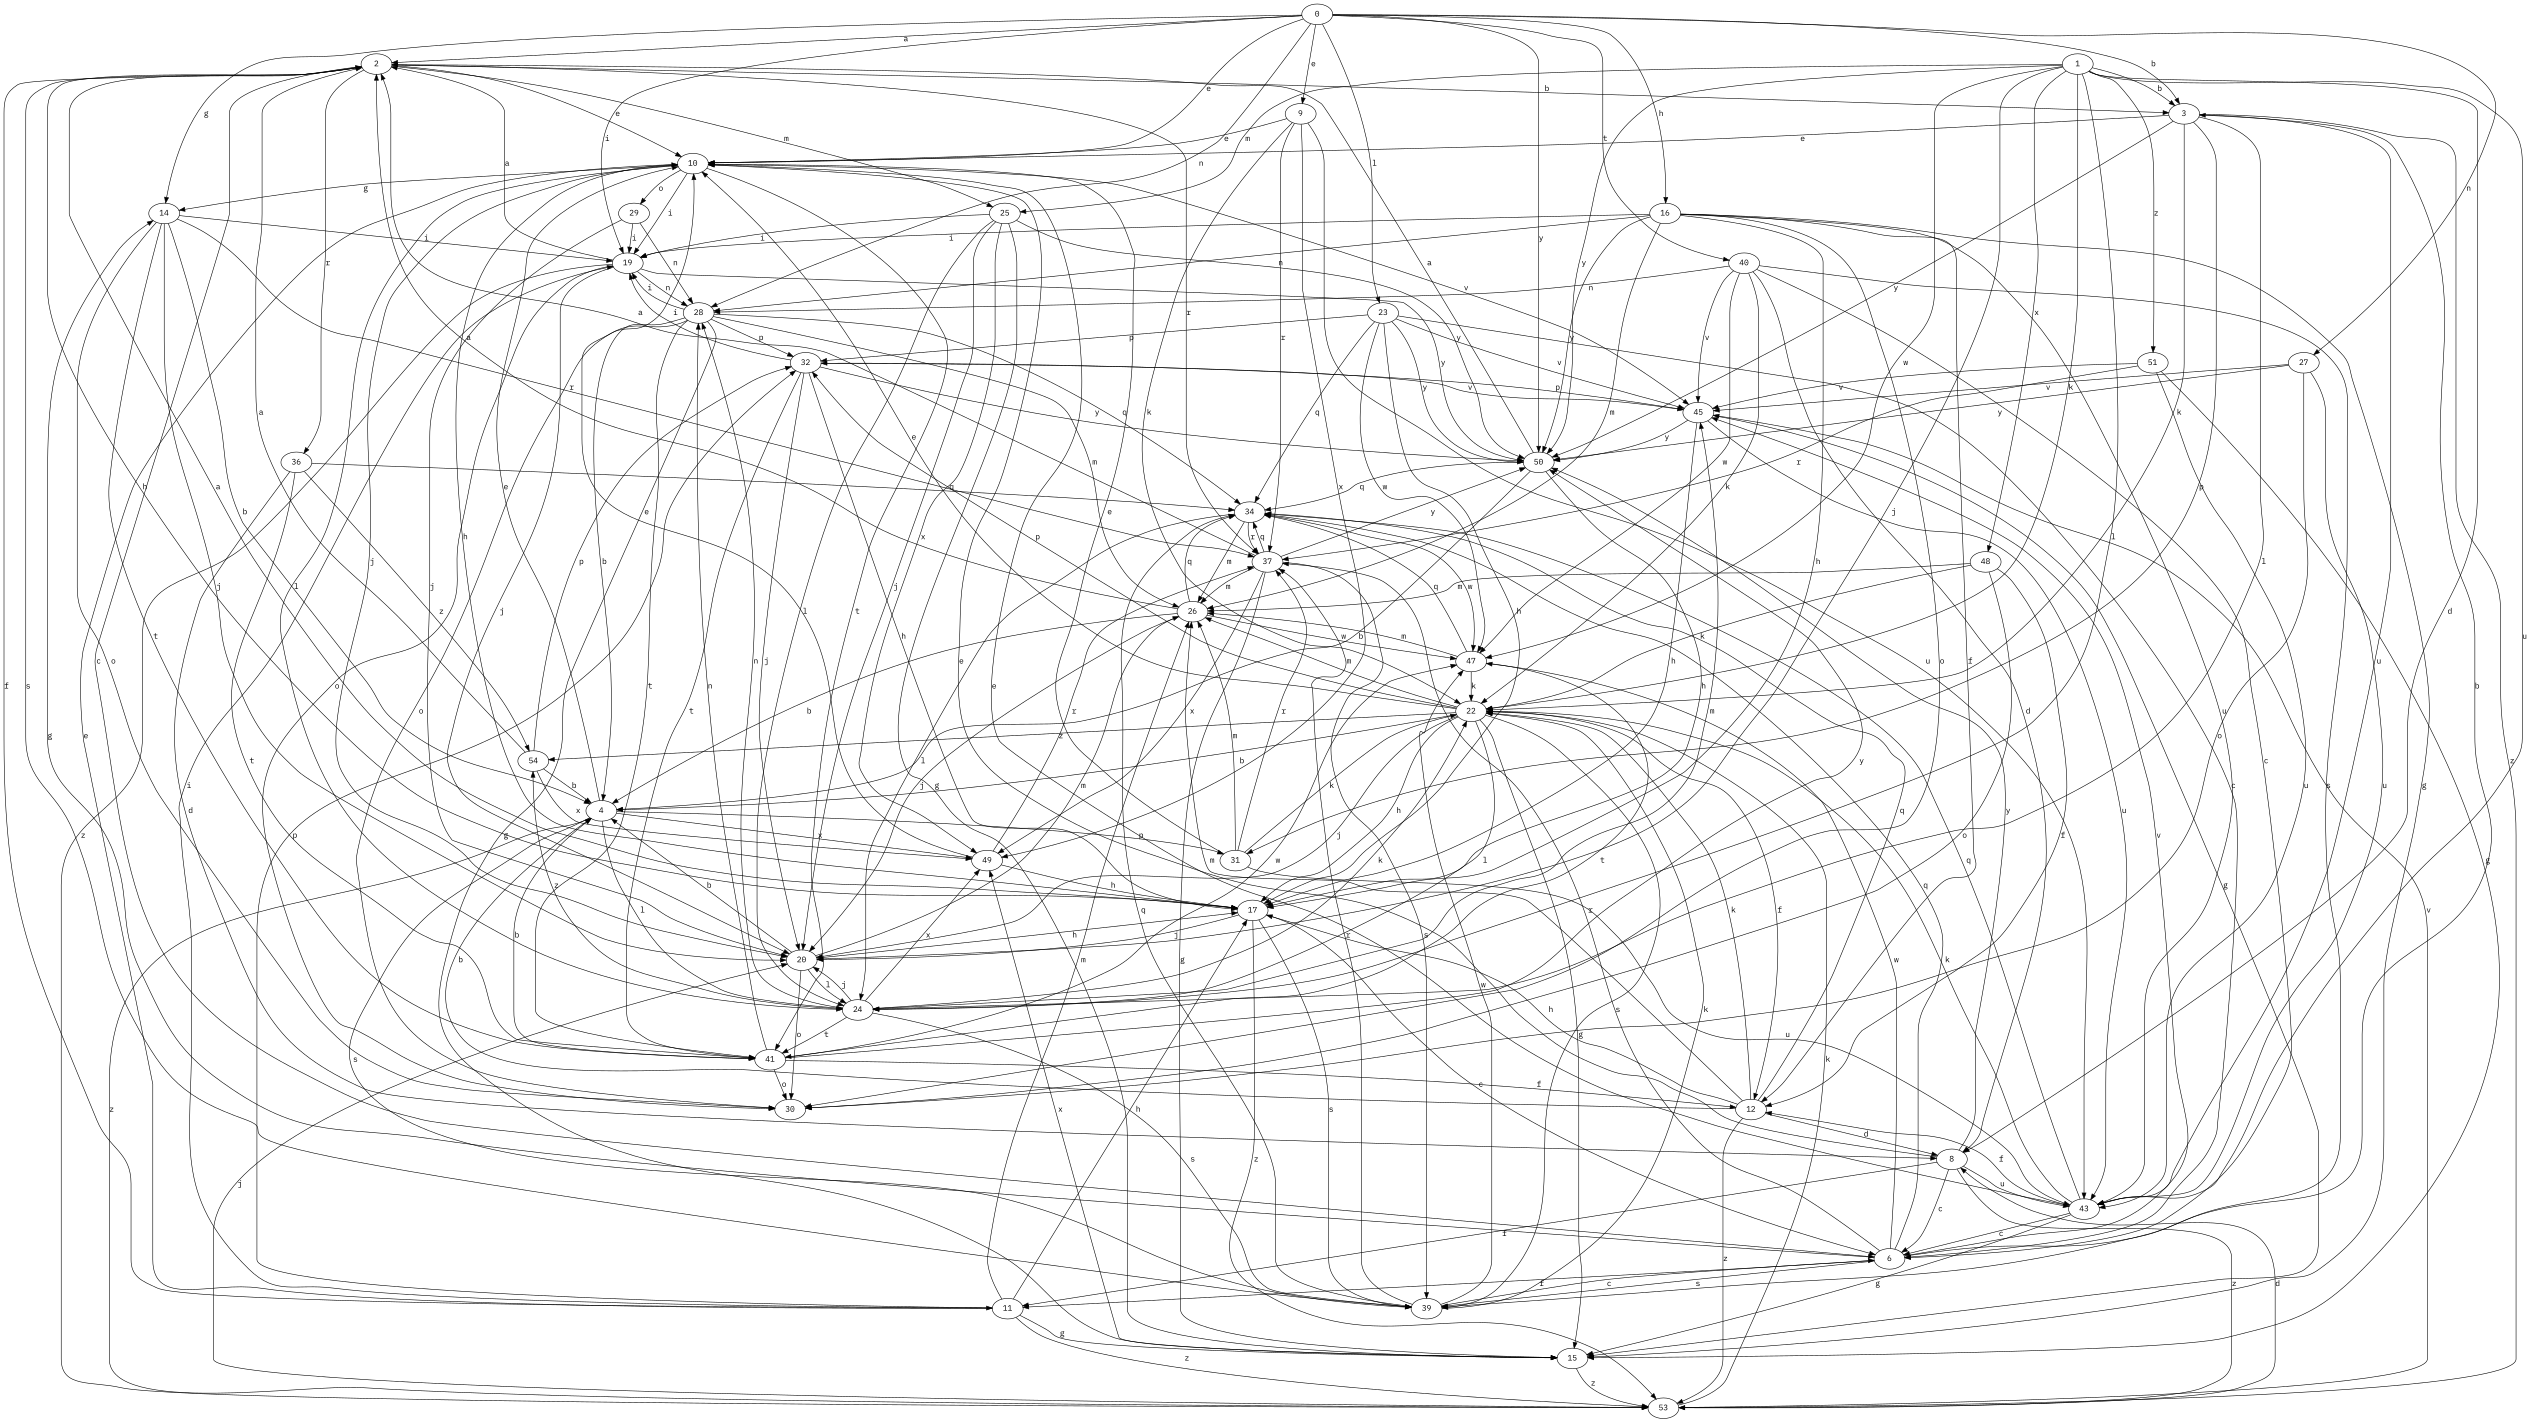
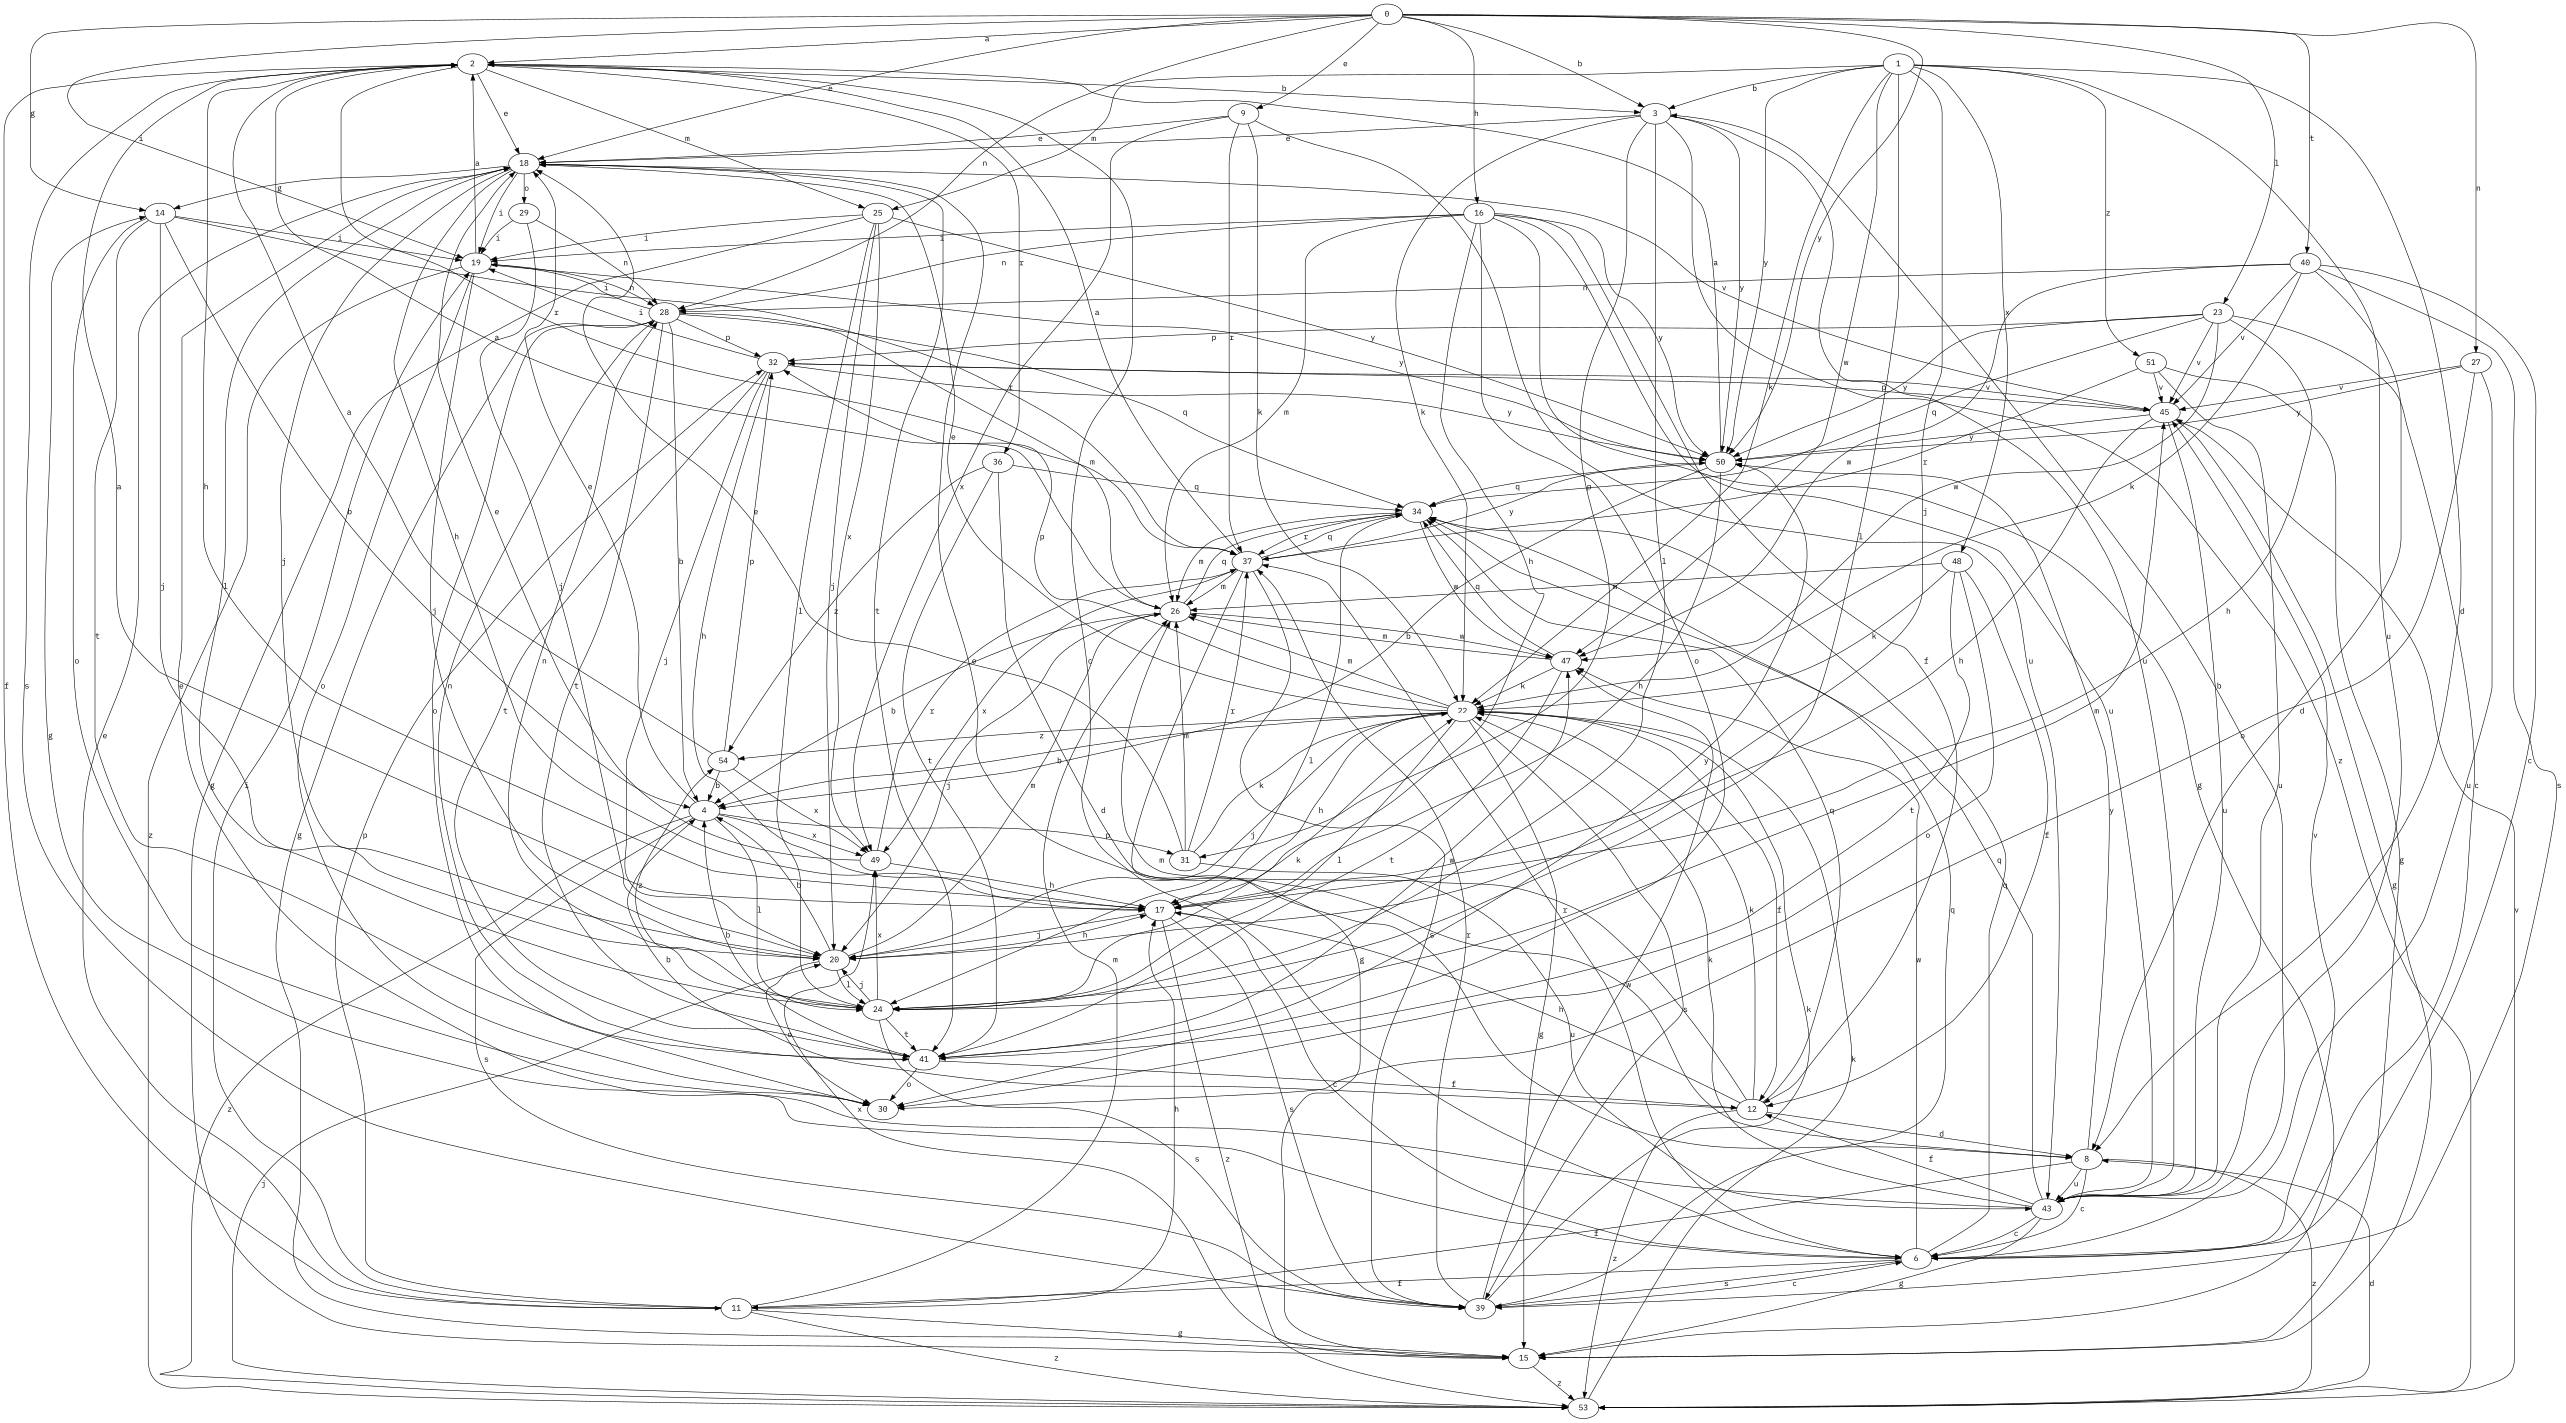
(693, 164) -> (524, 164)
none -> (1574, 973)
